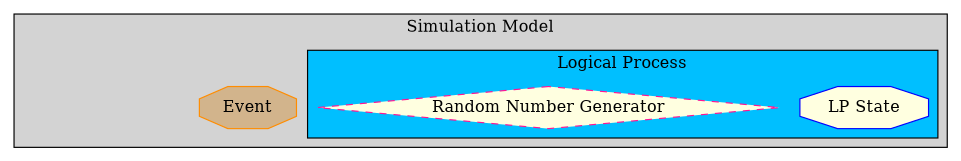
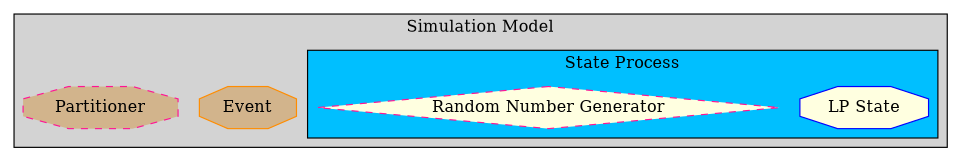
(623, 64) -> (623, 64)
none -> (101, 108)
